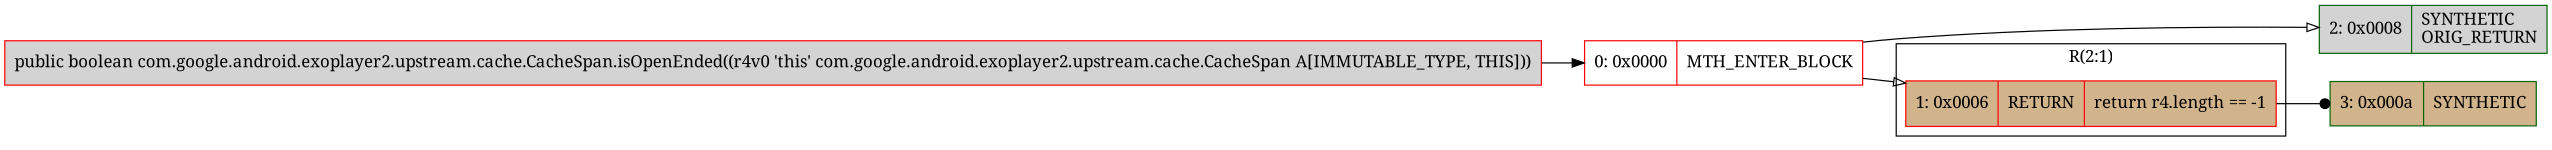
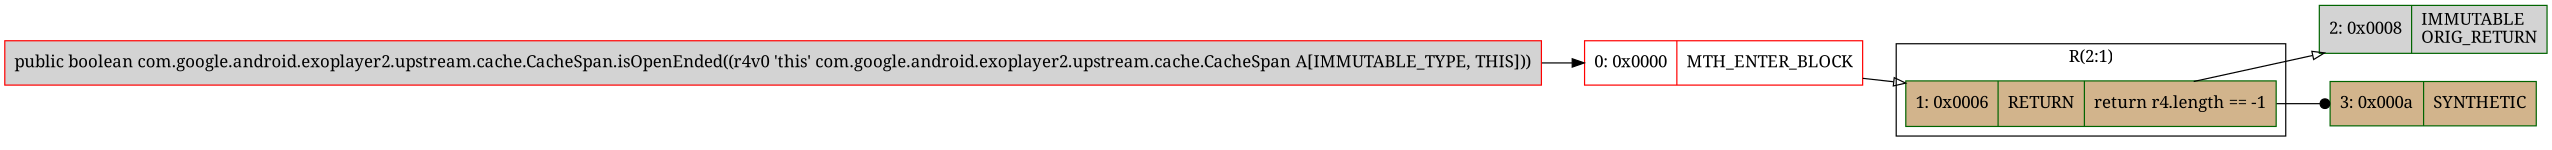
(2468, 20) -> (2473, 20)
(2085, 30) -> (2253, 68)
(2091, 104) -> (2091, 104)
